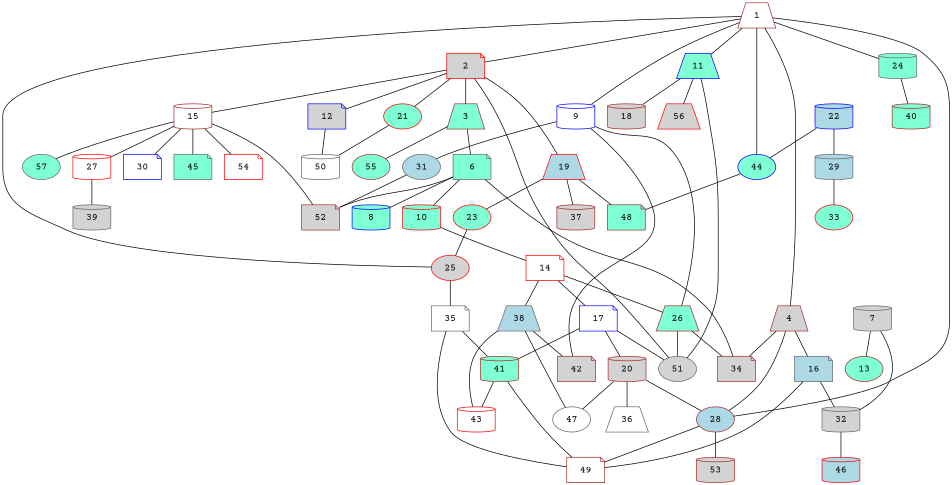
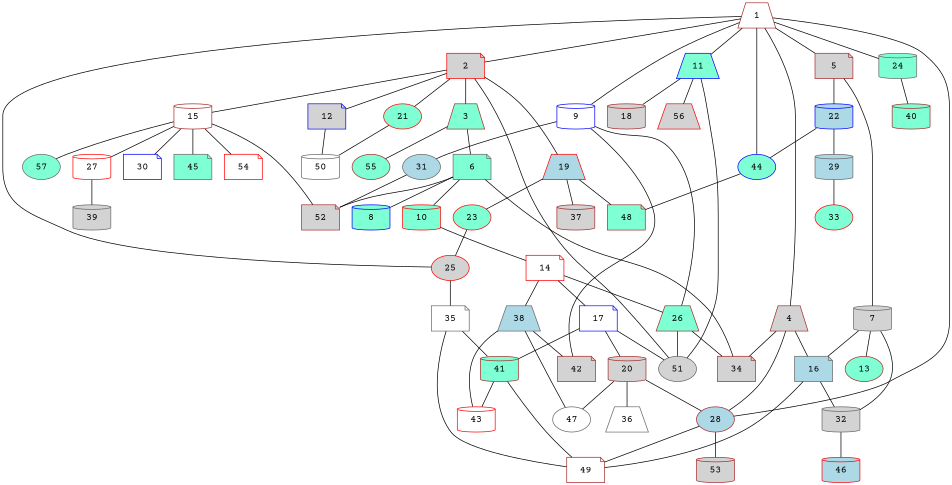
none -> (834, 66)
none -> (843, 343)
